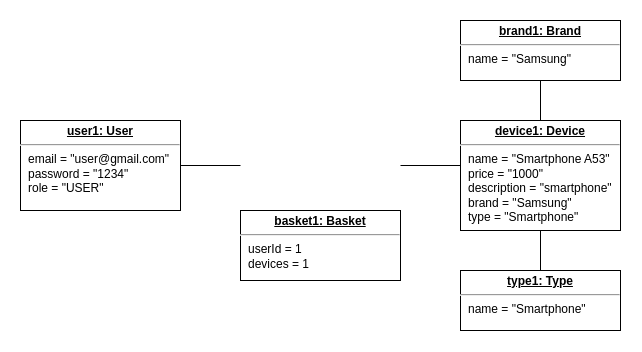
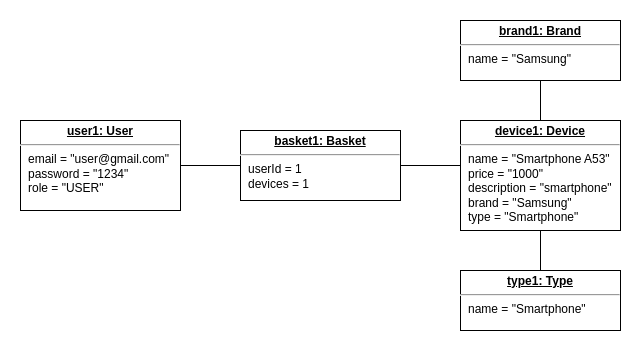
(321, 246) -> (321, 166)
